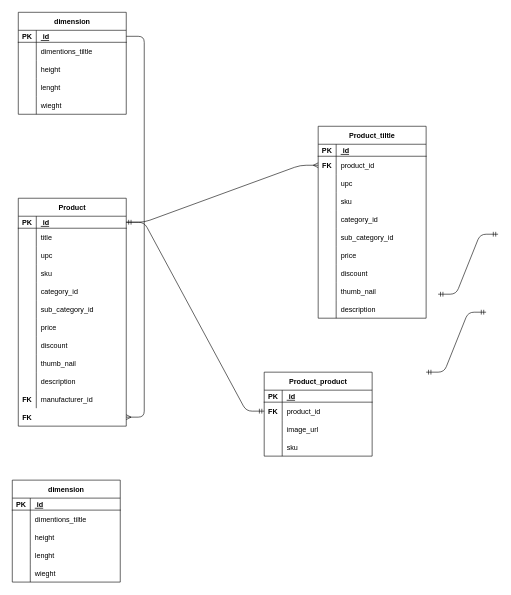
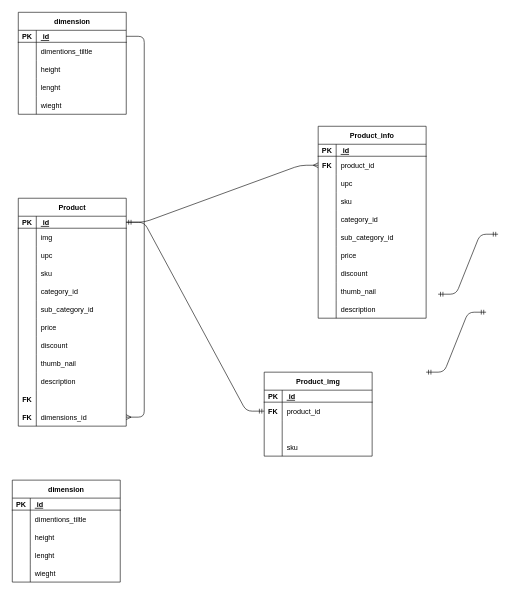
(372, 136) -> (372, 136)
(49, 238) -> (46, 238)
(318, 382) -> (318, 382)
(81, 399) -> none
none -> (81, 417)
(327, 429) -> none
